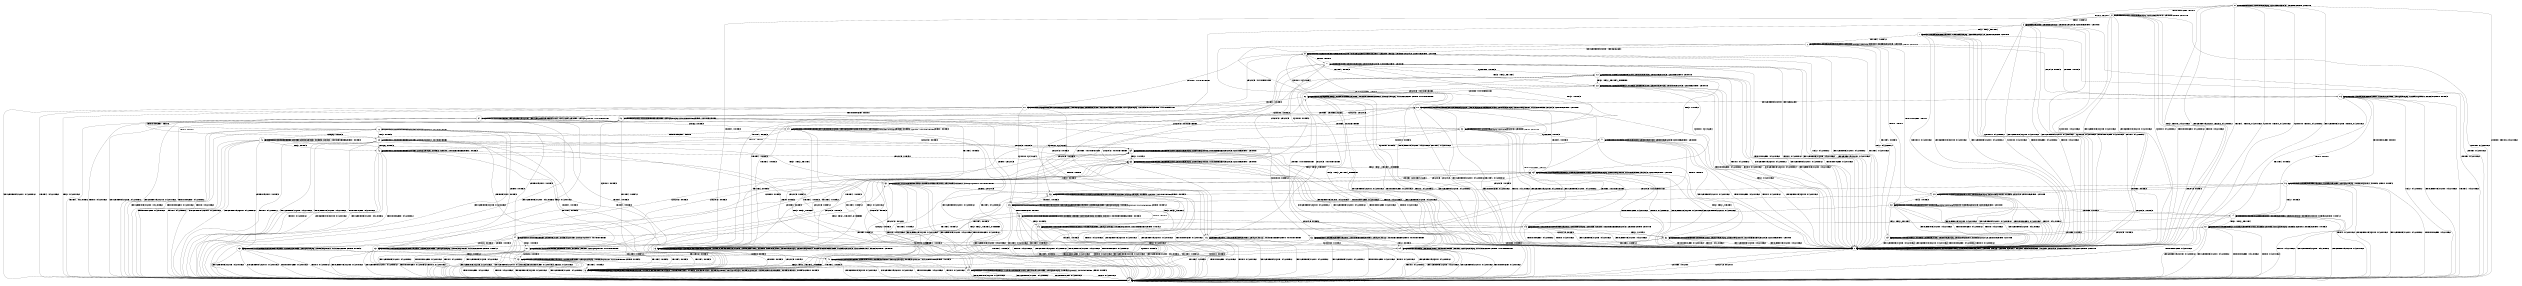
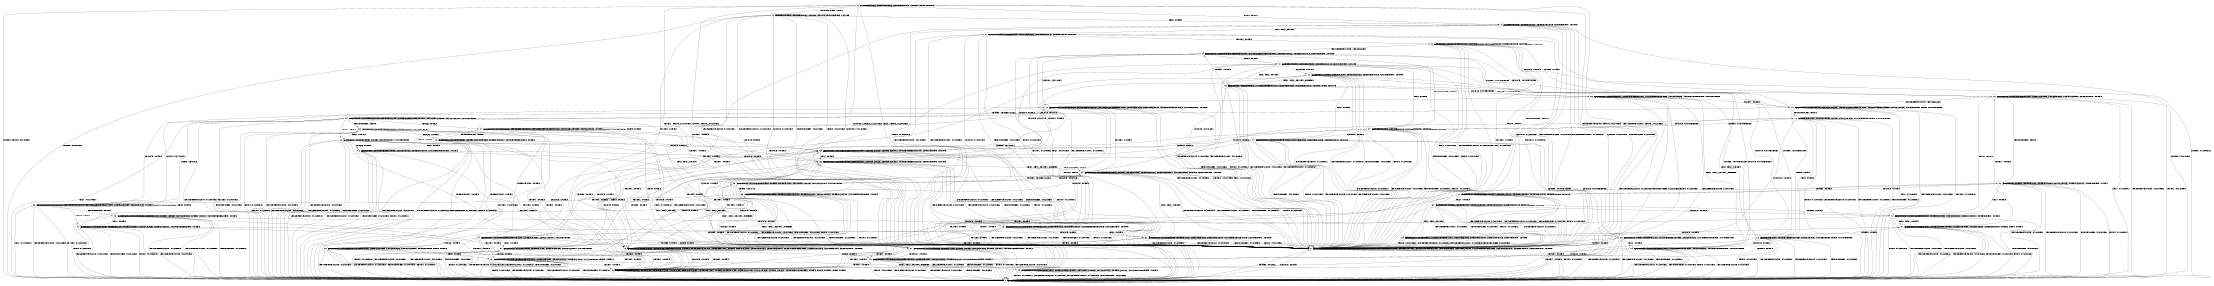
(1549, 112) -> (1115, 122)
(631, 249) -> none
